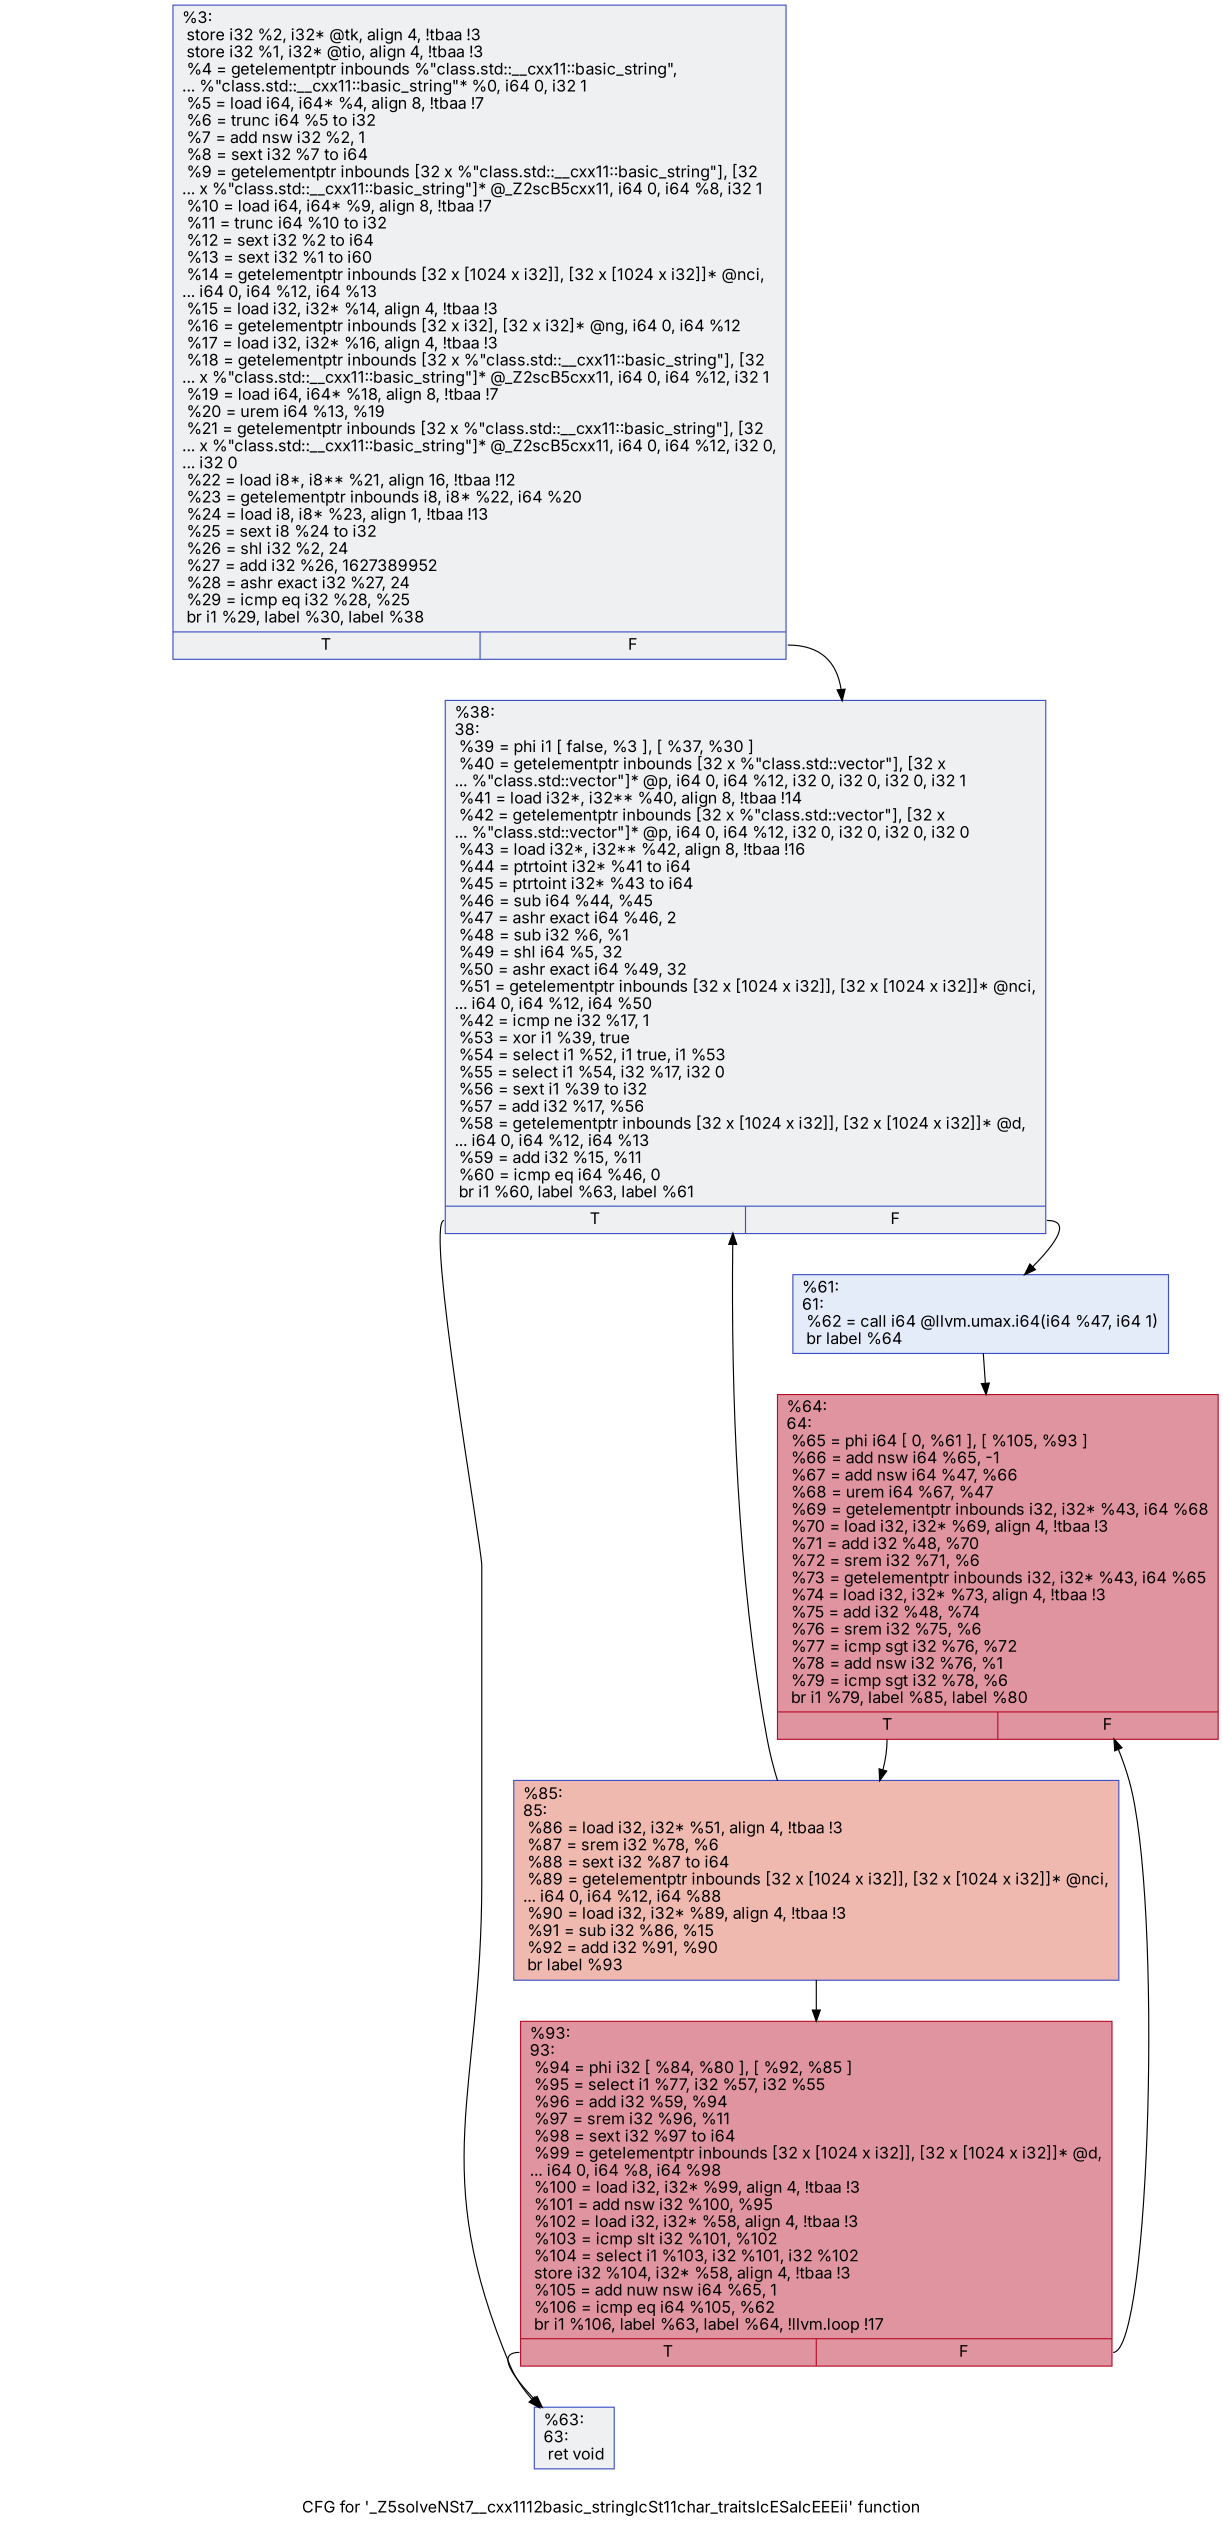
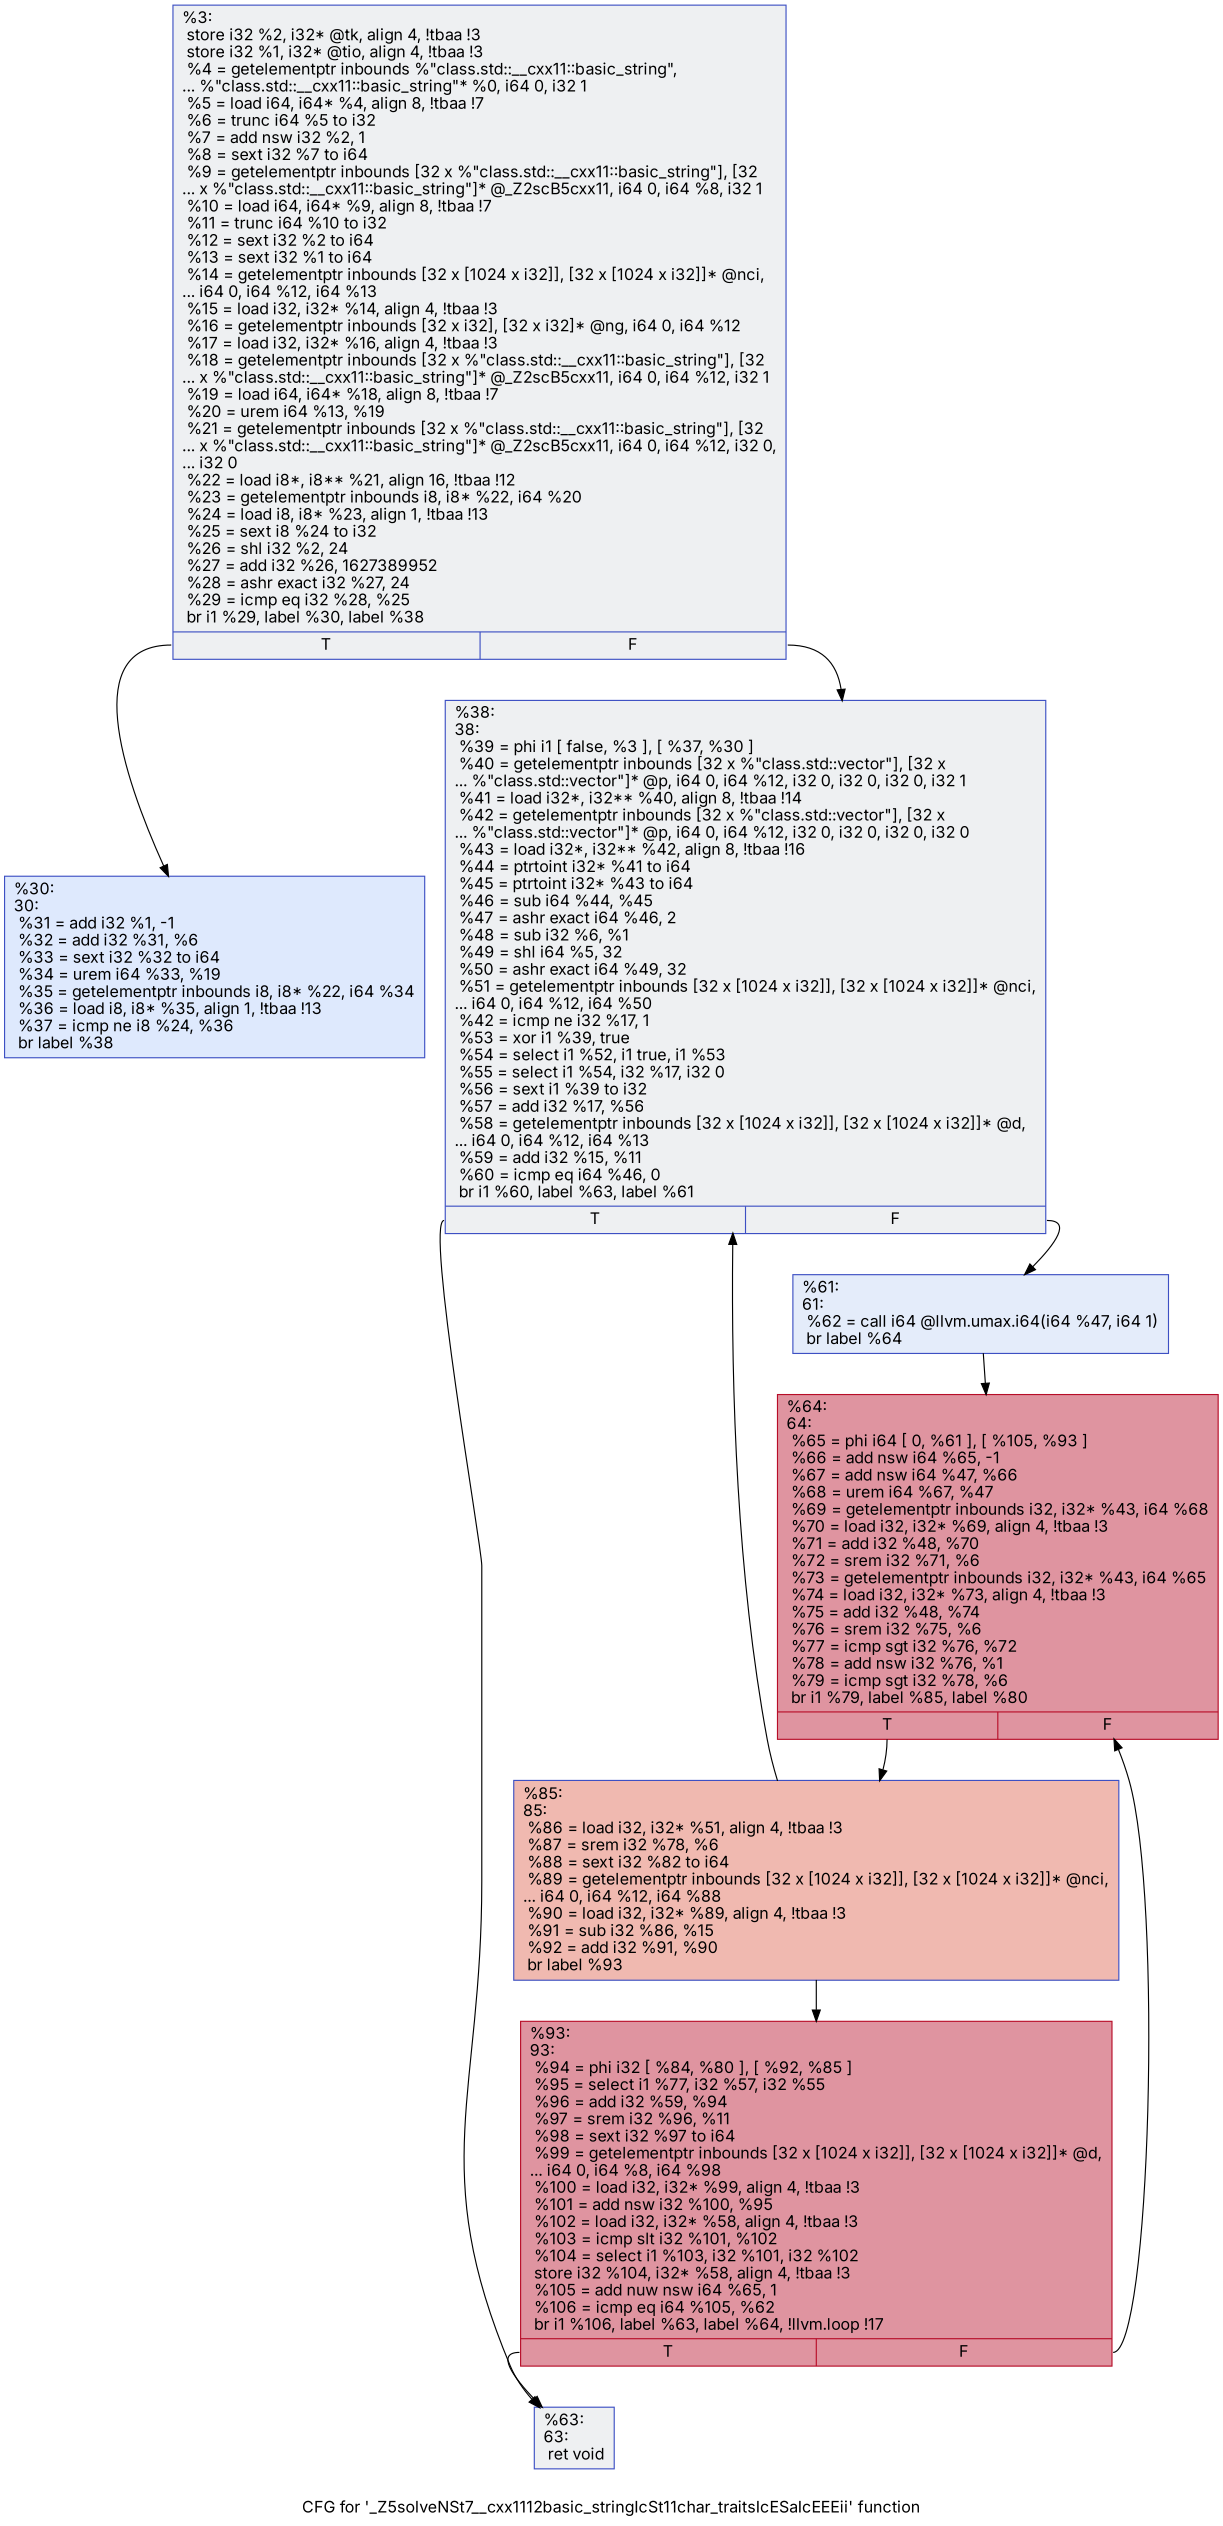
(277, 258) -> (277, 258)
none -> (215, 967)
(626, 1863) -> (626, 1863)
